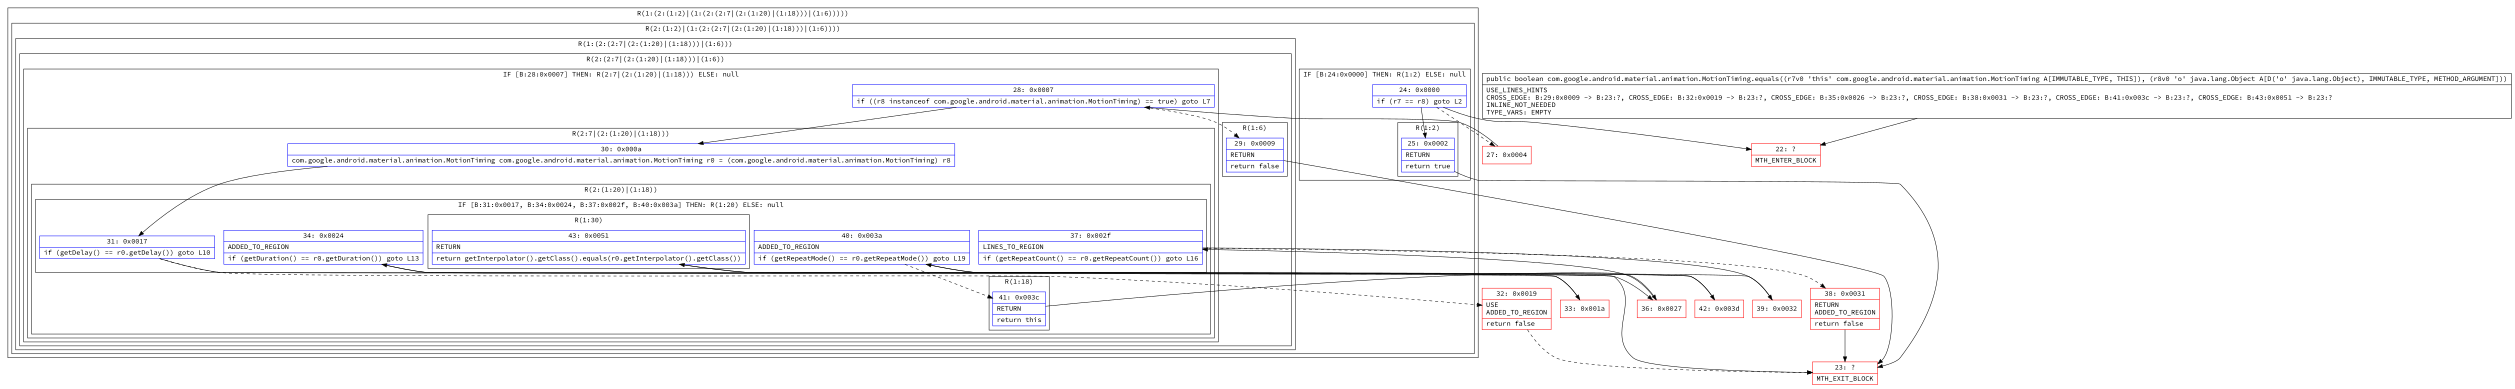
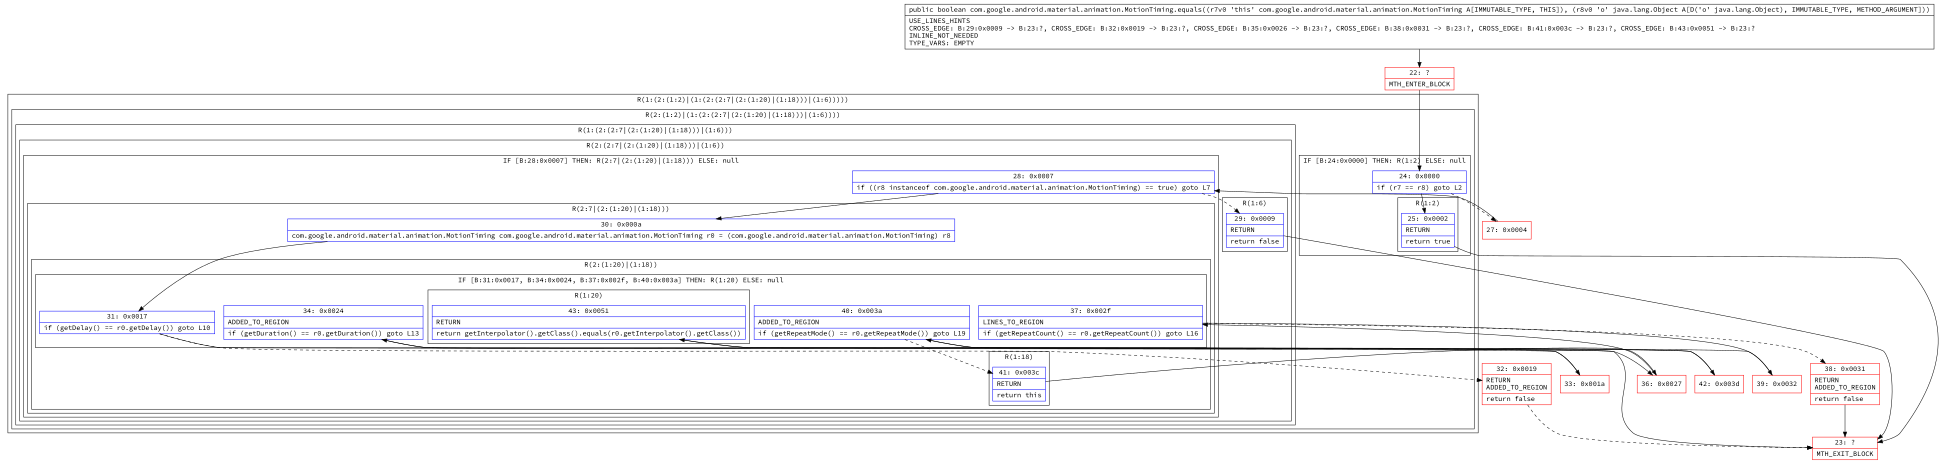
(1594, 129) -> (1420, 128)
(589, 220) -> (589, 296)
(1492, 305) -> (1498, 380)
